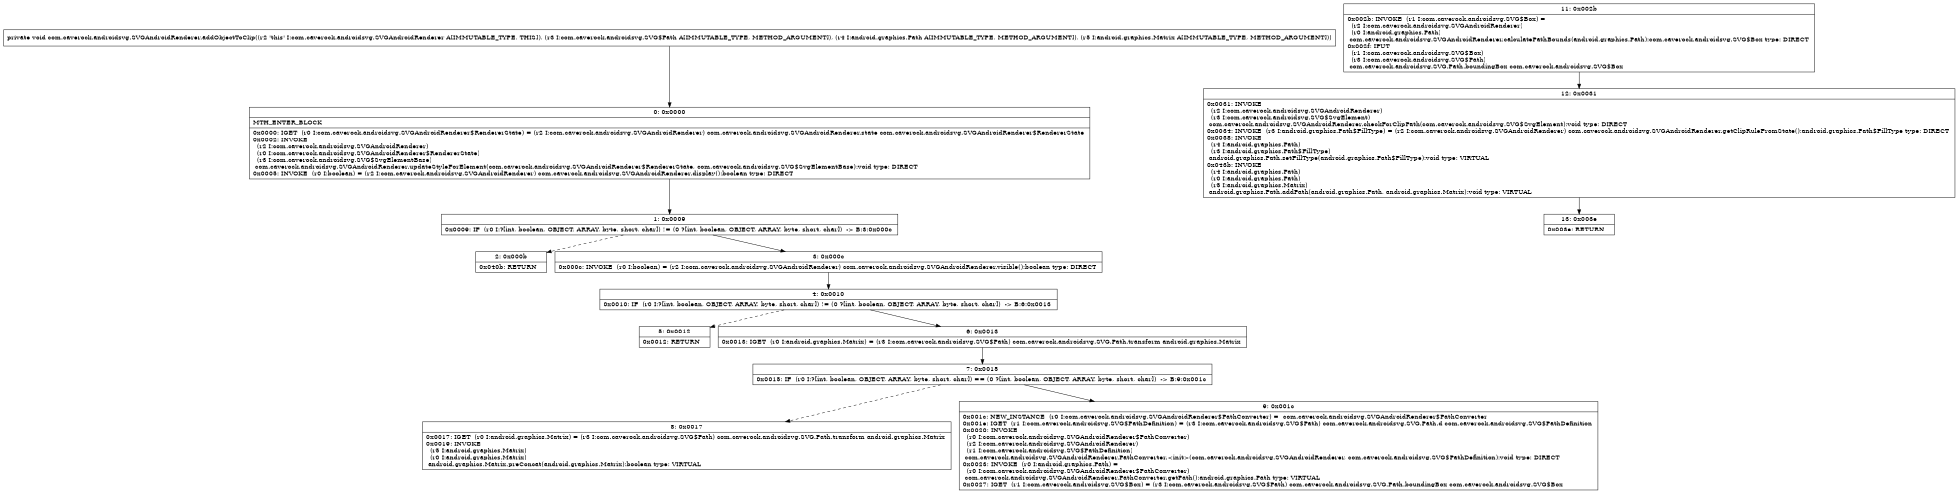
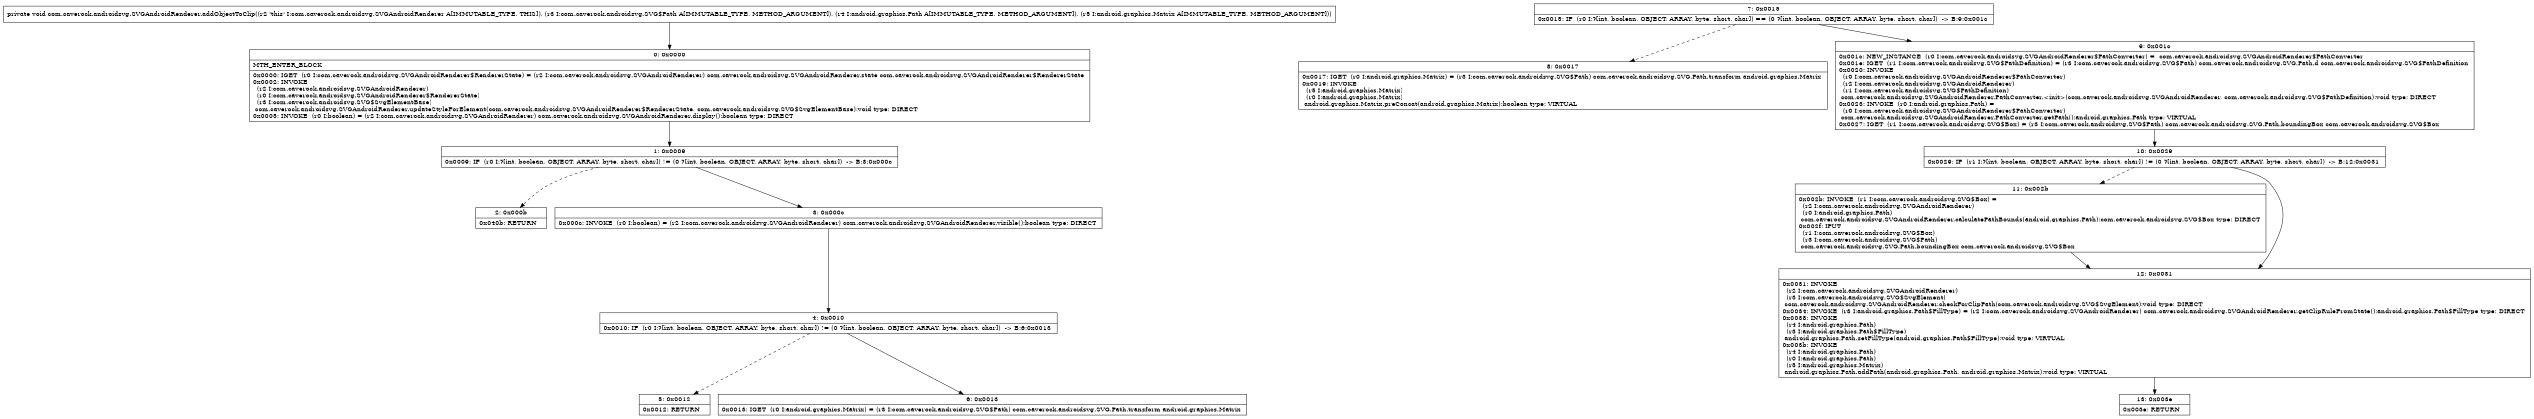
none -> (2155, 157)
(1237, 165) -> (1812, 345)
(982, 353) -> none
